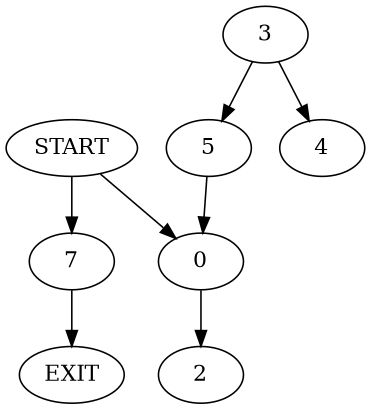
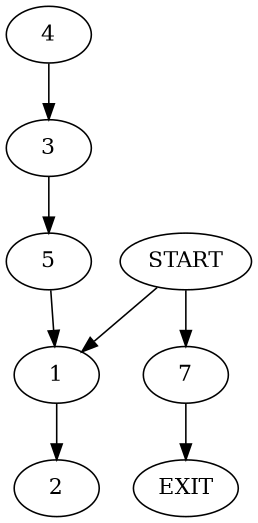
(290, 84) -> (49, 84)
(201, 261) -> (57, 375)
